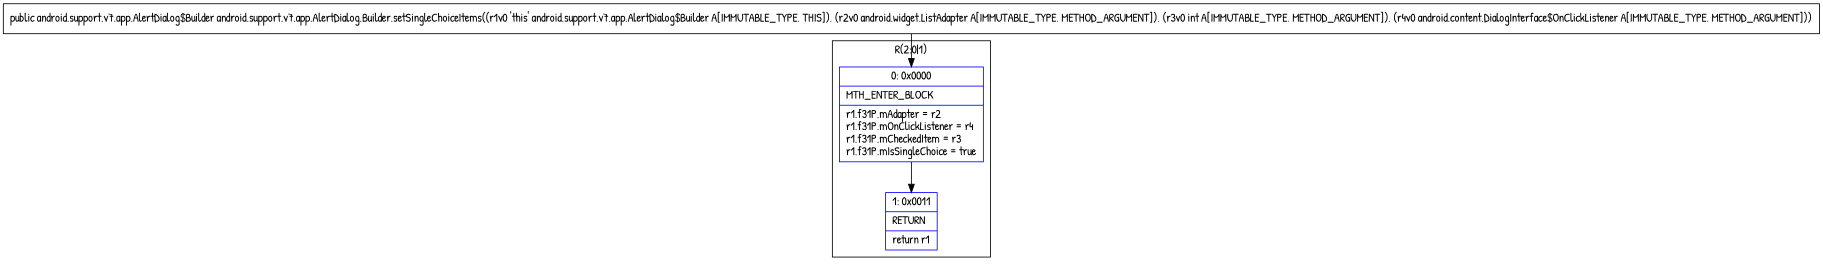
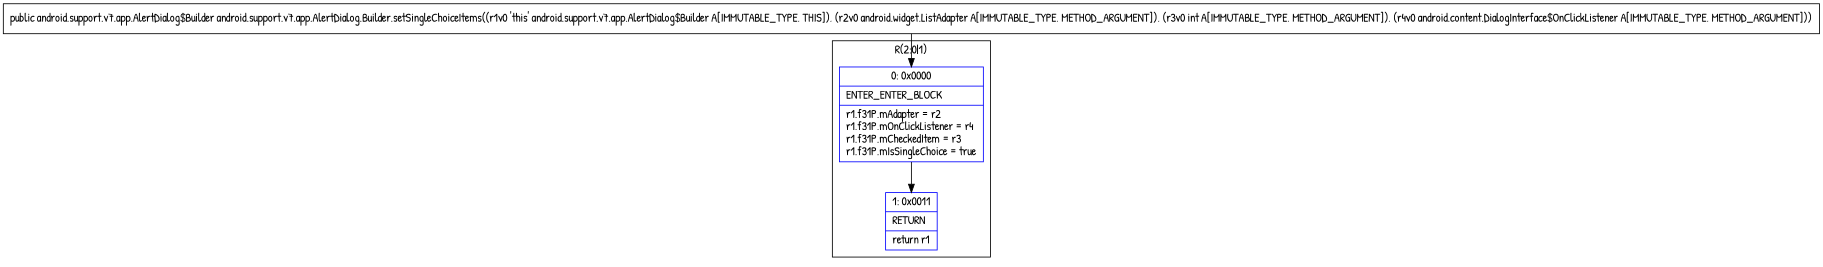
(890, 95) -> (894, 95)
